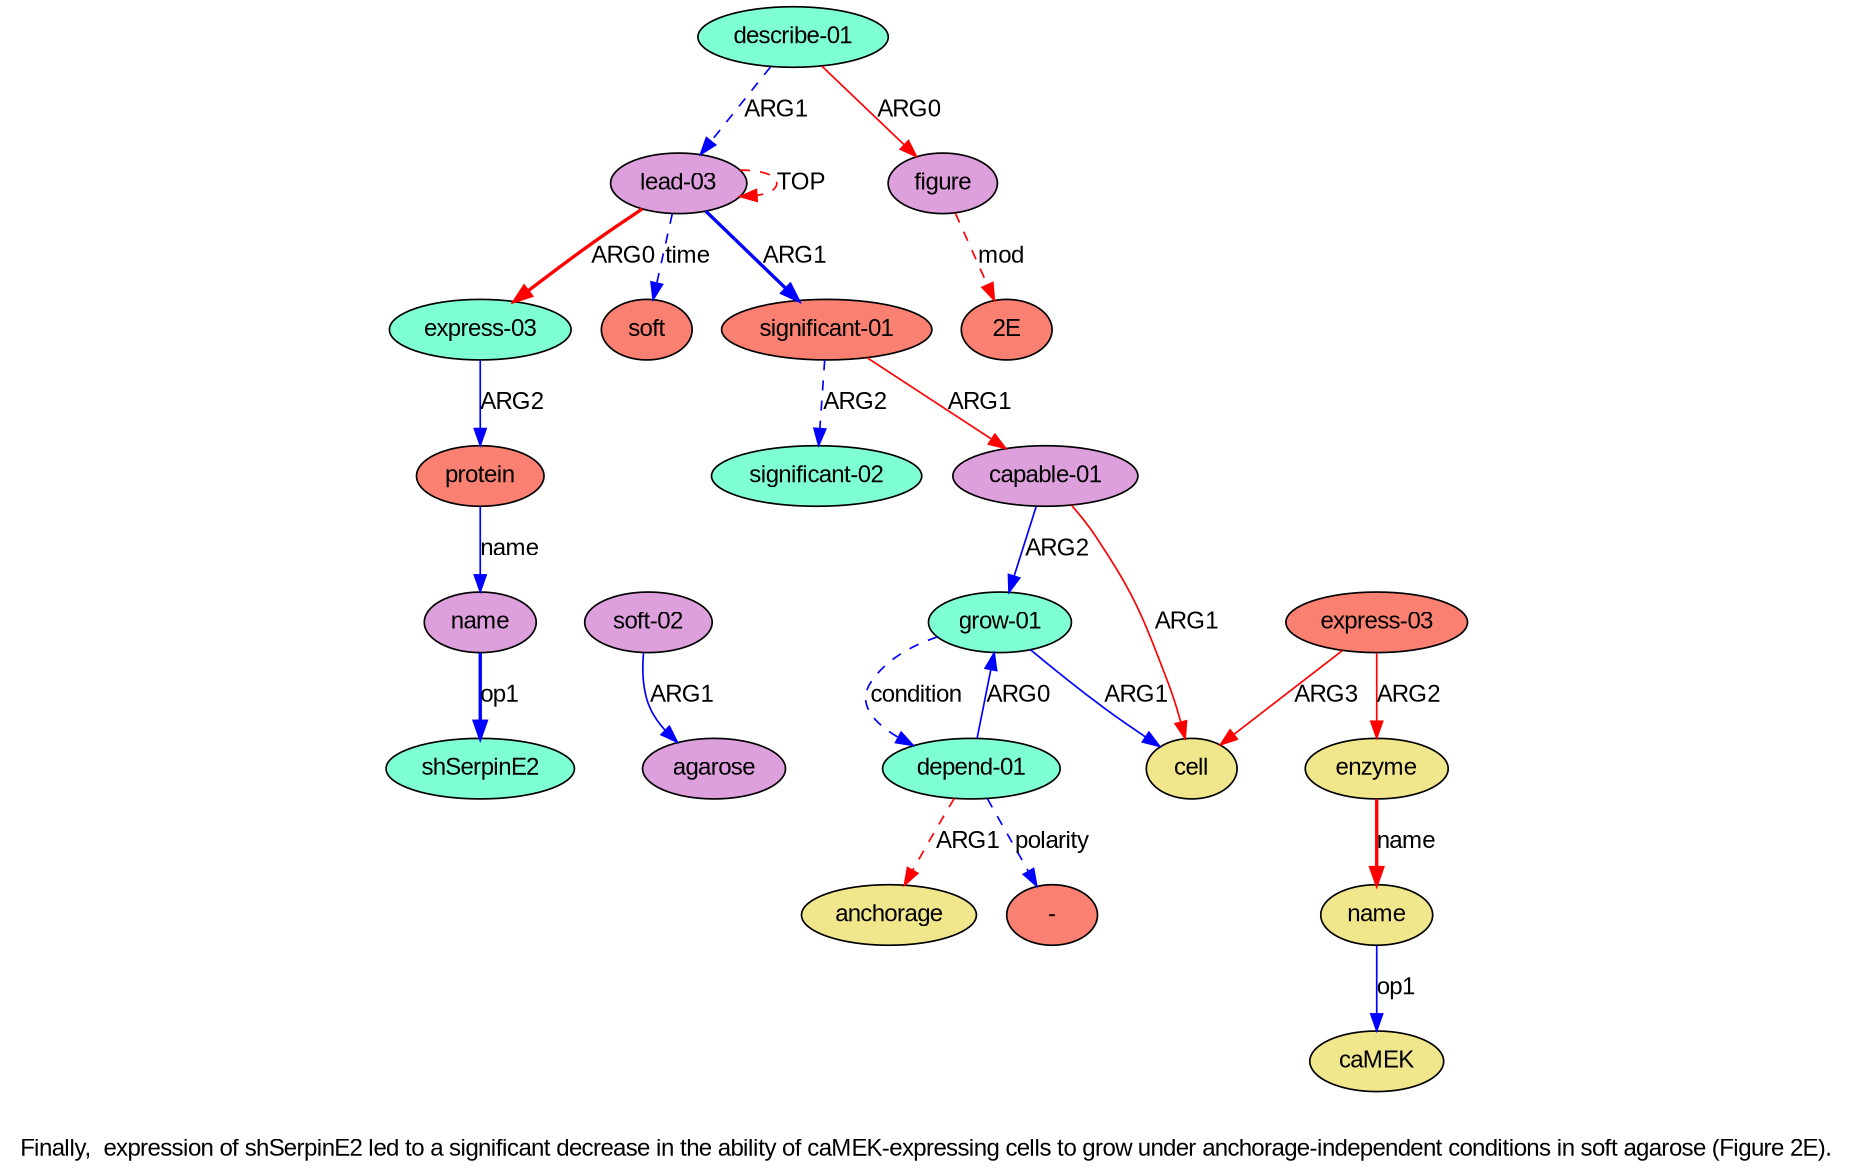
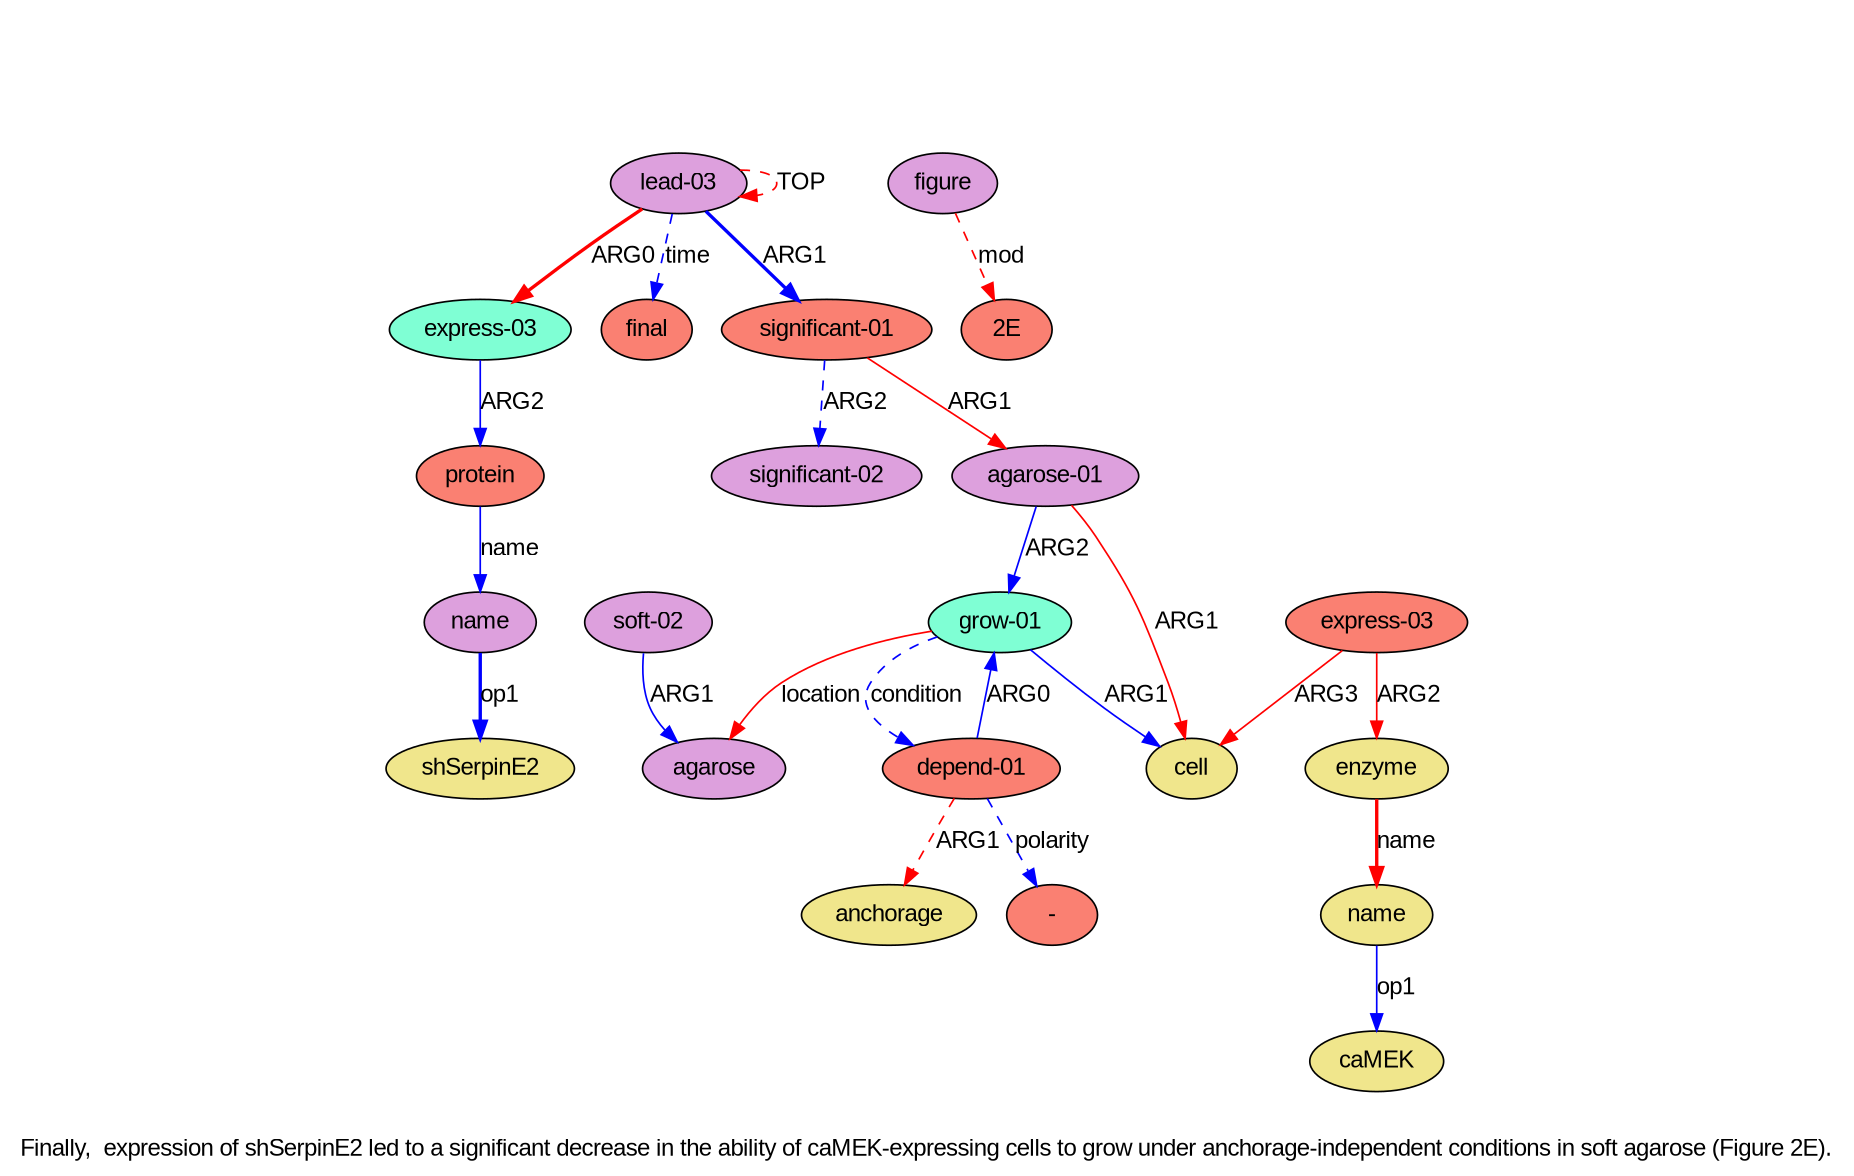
(793, 37) -> none
(647, 330) -> (647, 330)
(817, 476) -> (817, 476)
(1045, 476) -> (1045, 476)
none -> (826, 660)
(480, 769) -> (480, 769)
(971, 769) -> (971, 769)
